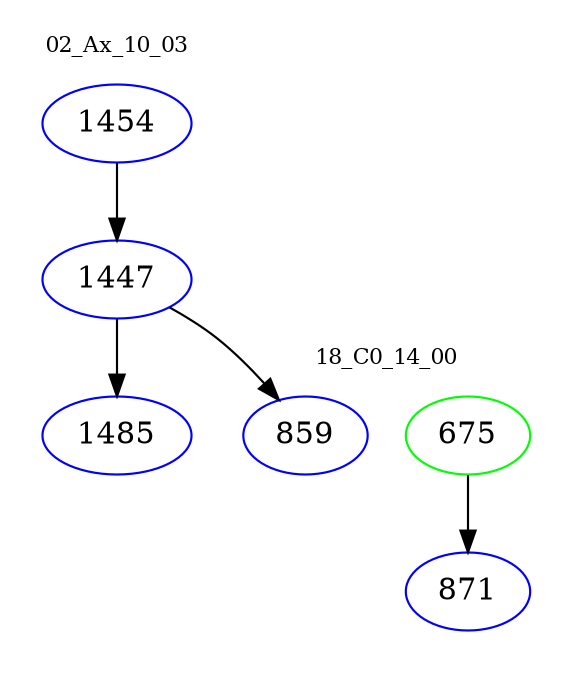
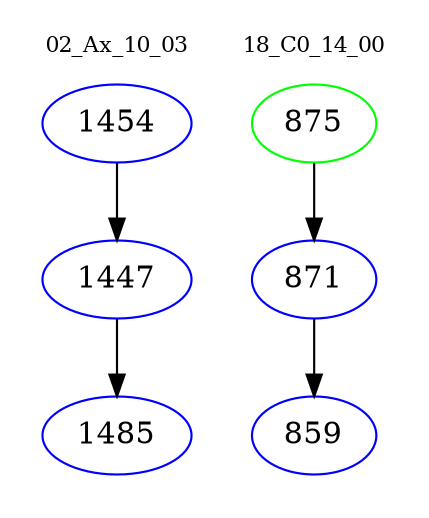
(239, 357) -> (314, 347)
(468, 435) -> (314, 123)
